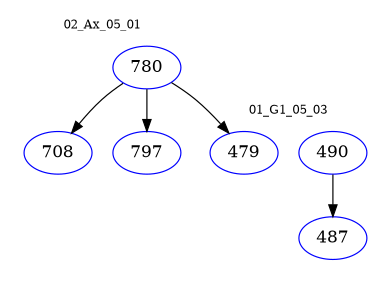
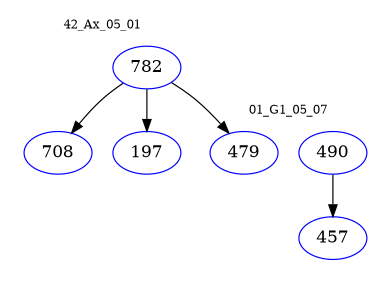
(102, 25) -> (102, 25)
(147, 68) -> (147, 68)
(288, 111) -> (288, 111)
(147, 153) -> (147, 153)
(333, 238) -> (333, 238)
